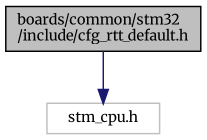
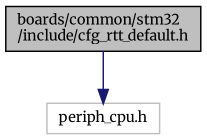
(103, 118) -> (103, 118)
